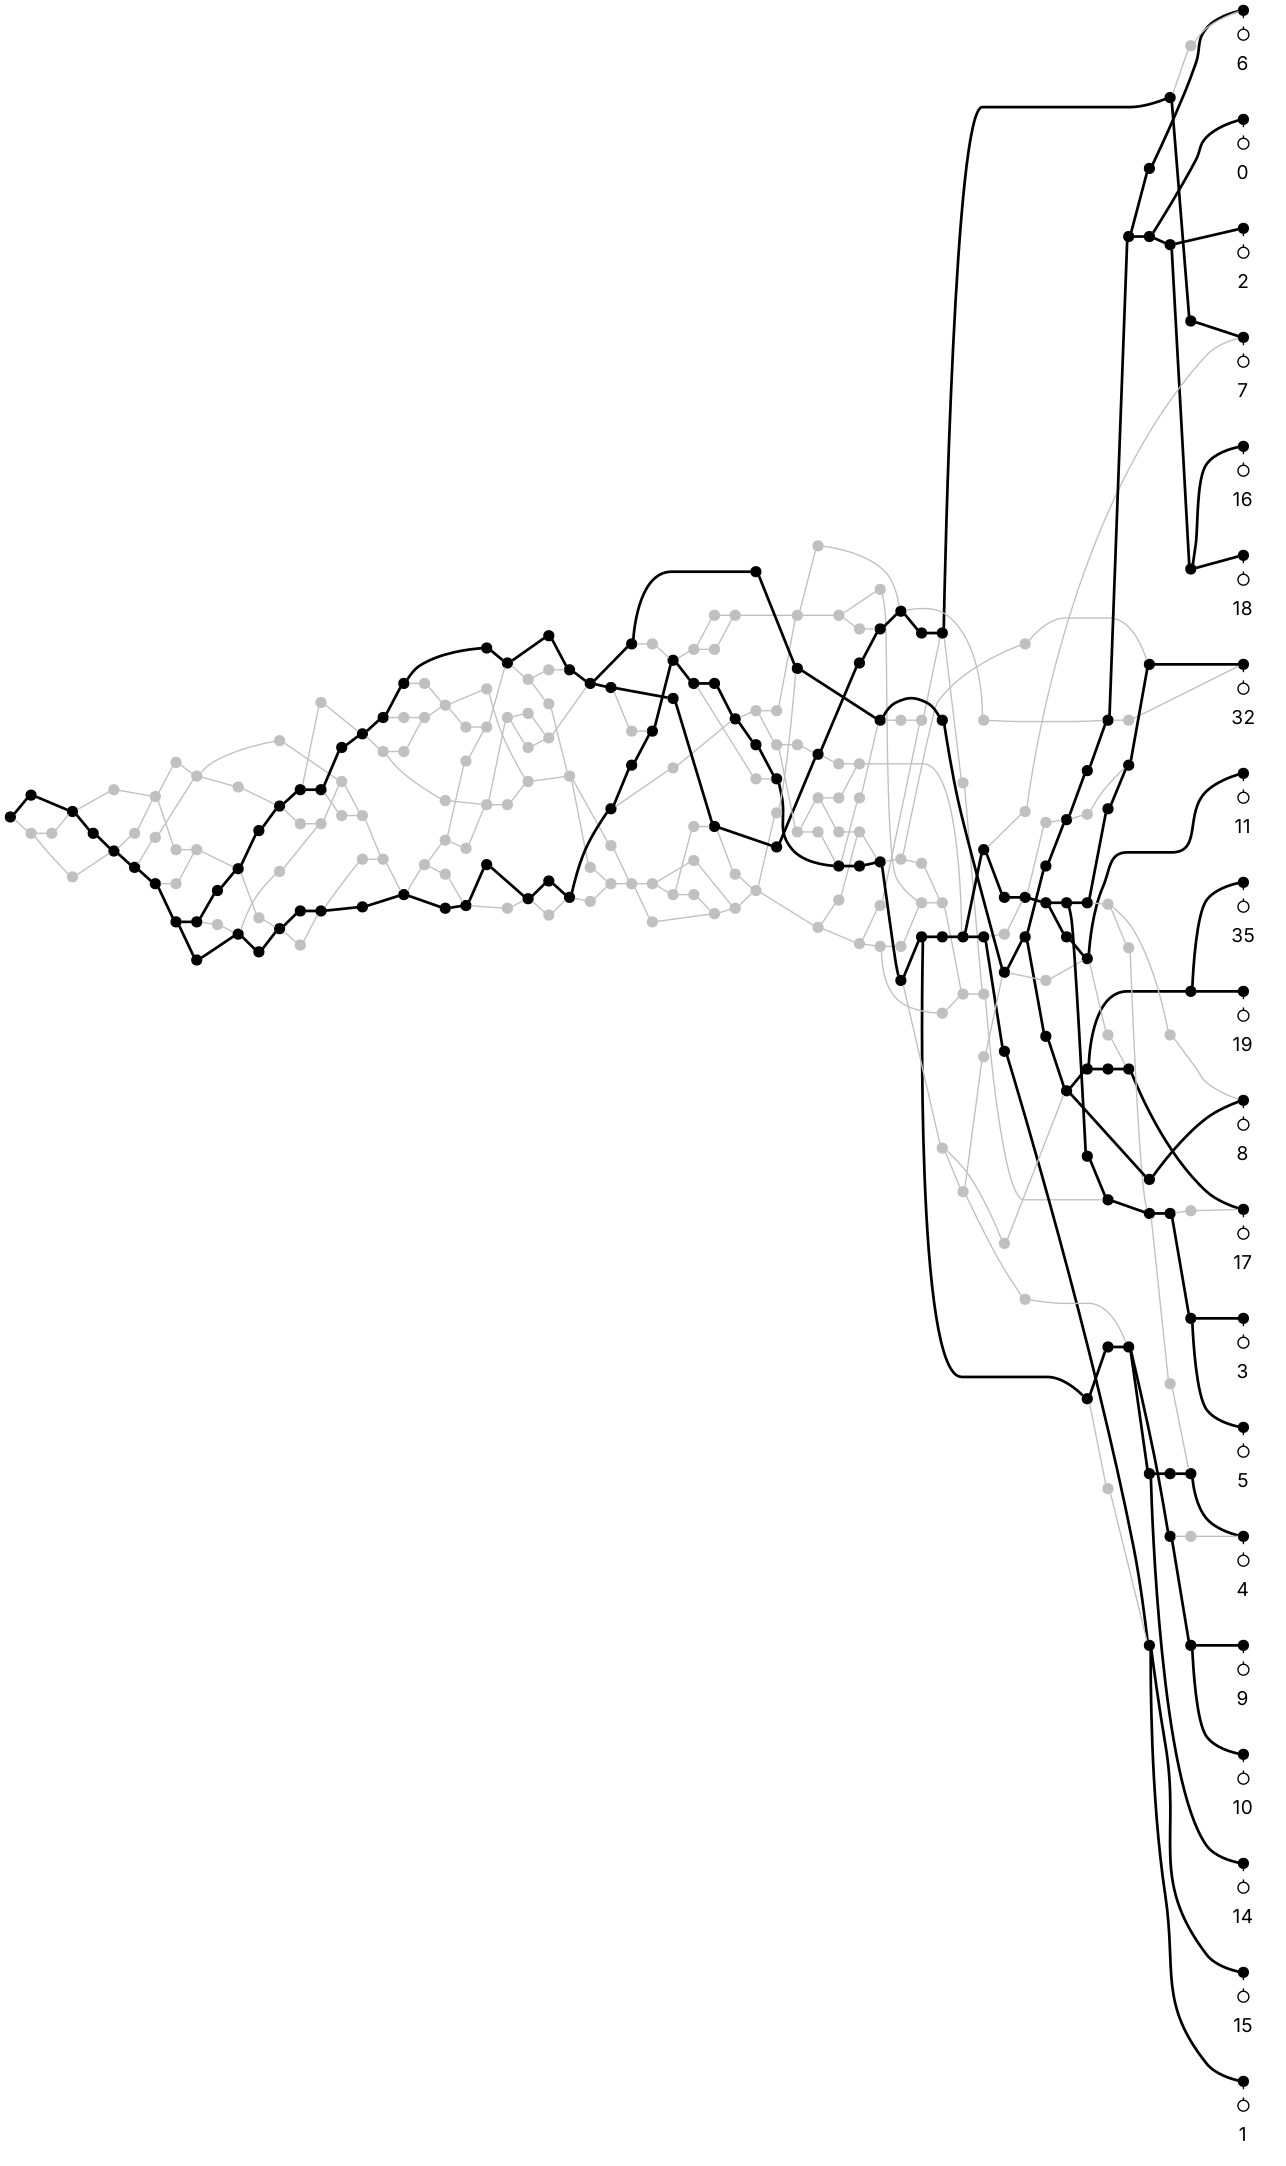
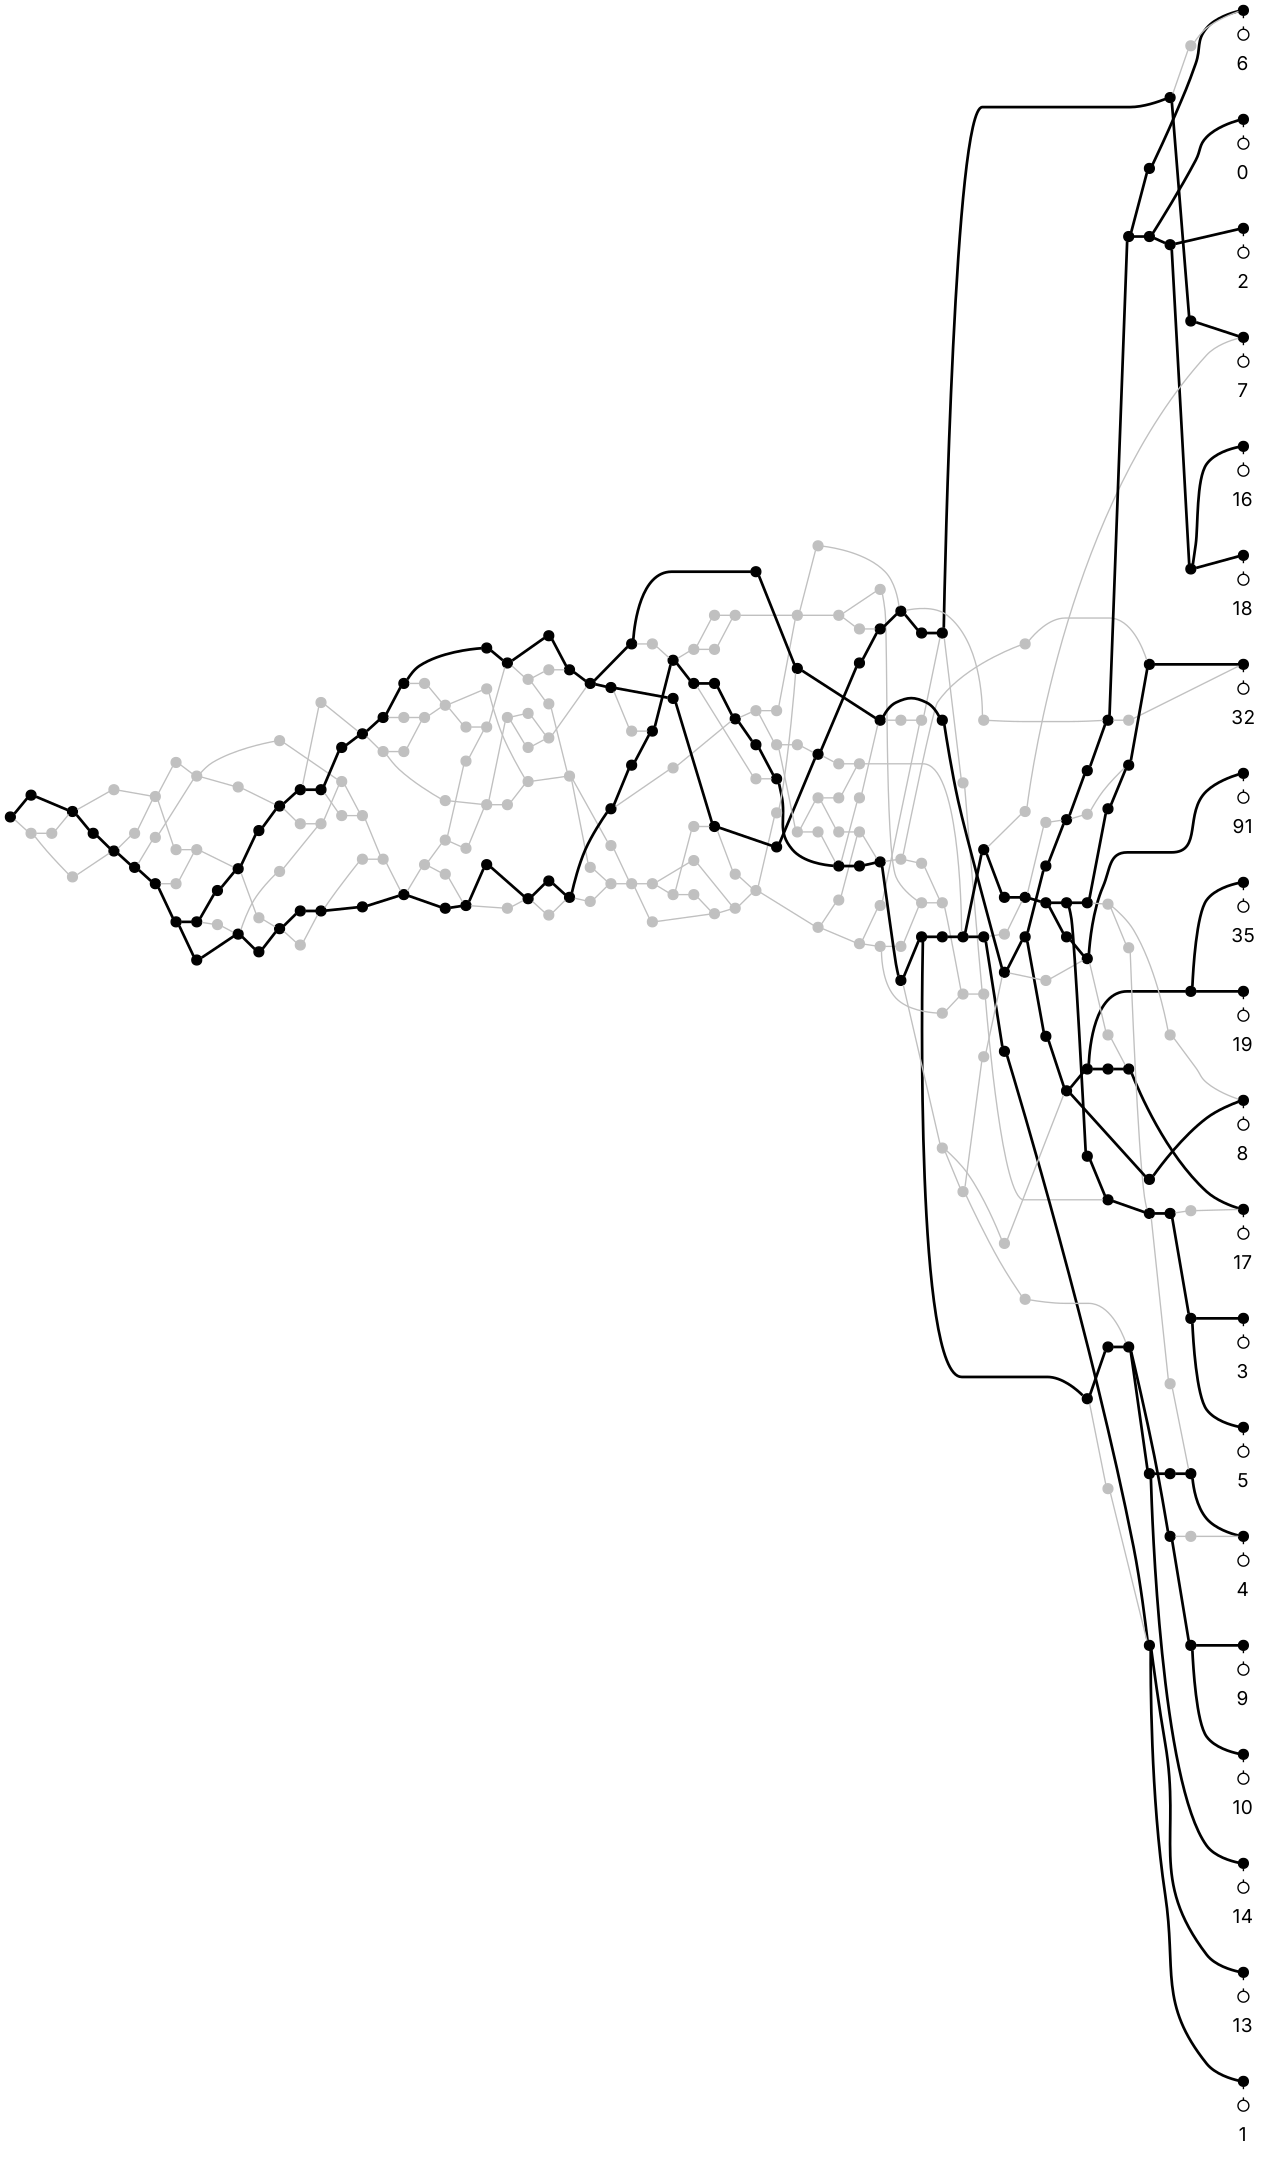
(1243, 828) -> (1243, 828)
(1243, 2027) -> (1243, 2027)
